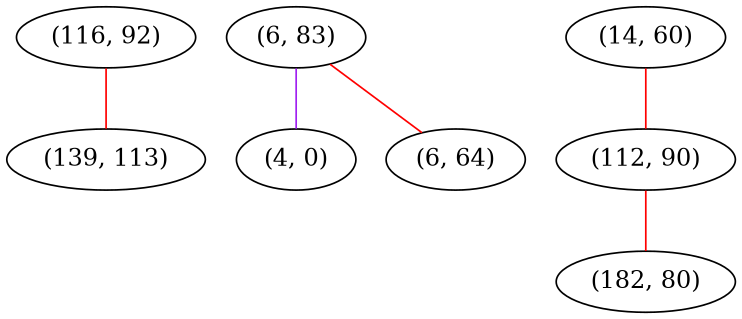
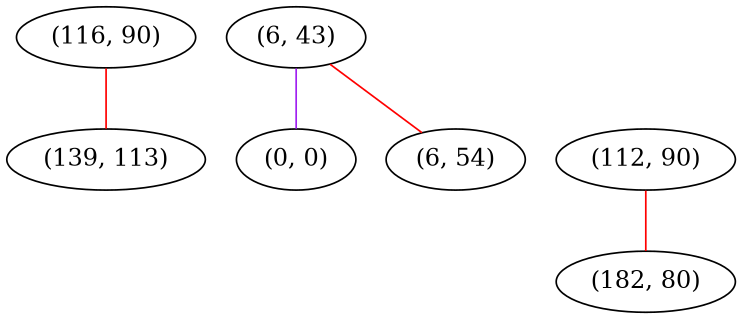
(106, 37) -> (106, 37)
(296, 37) -> (296, 37)
(646, 37) -> none
(296, 160) -> (296, 160)
(456, 160) -> (456, 160)
